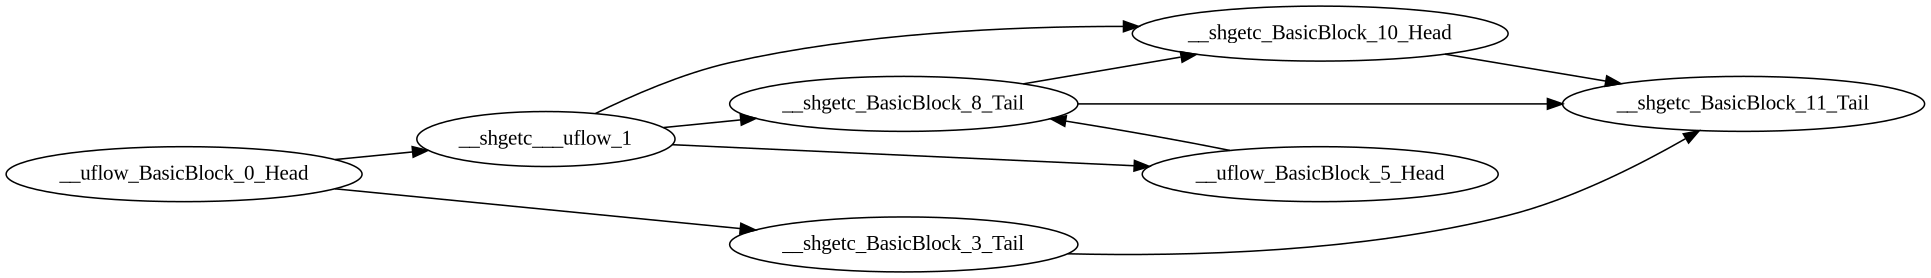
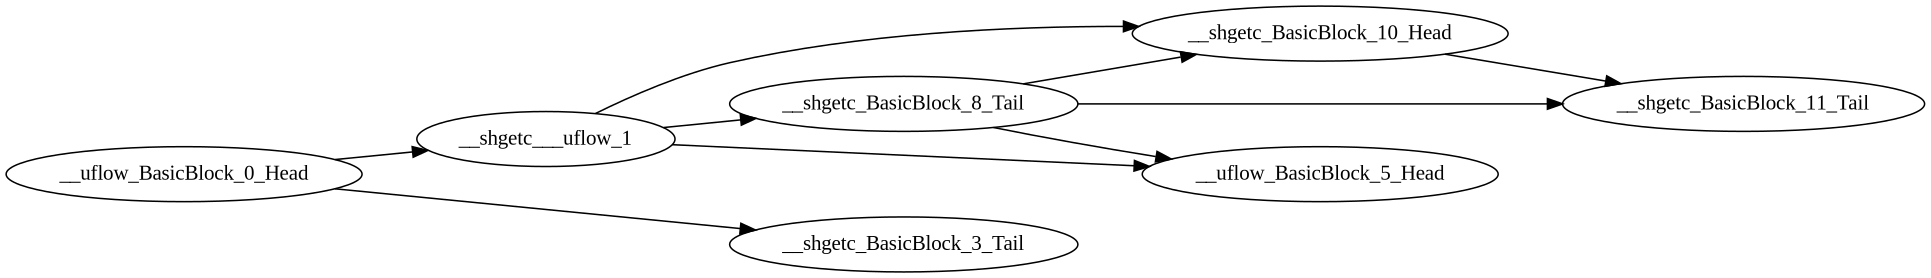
(1148, 135) -> (1075, 143)
(1386, 238) -> none
